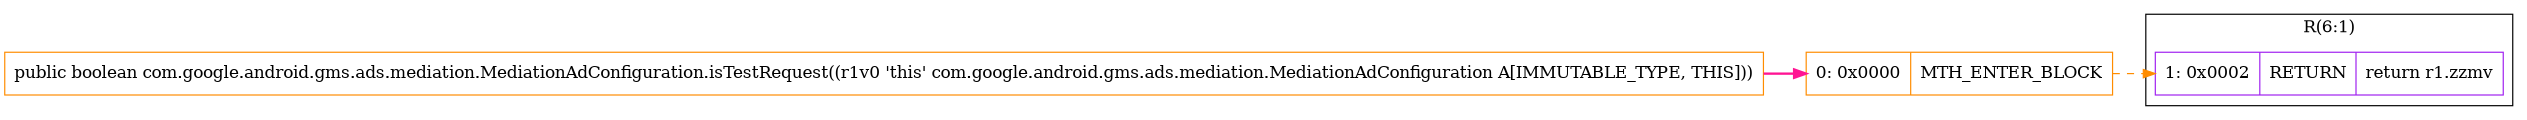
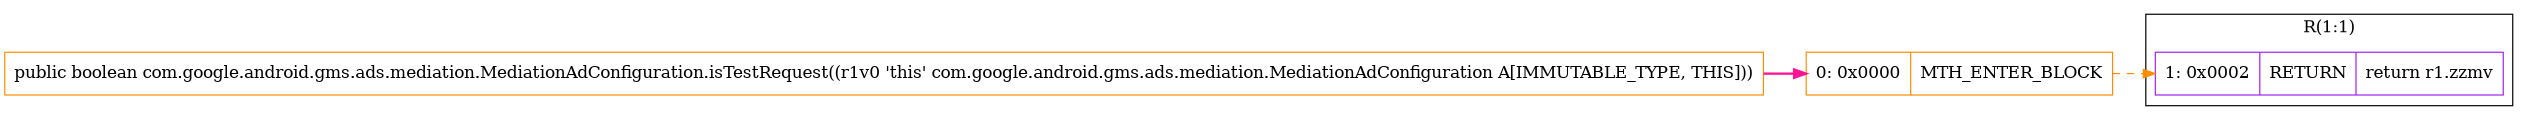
(2329, 28) -> (2329, 28)
